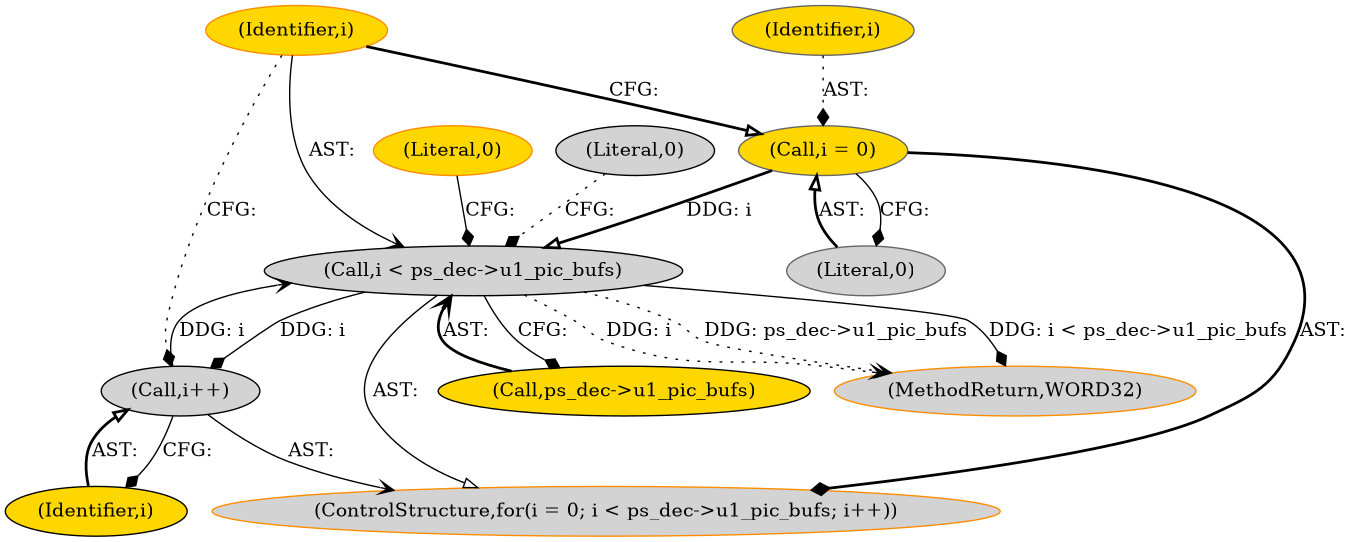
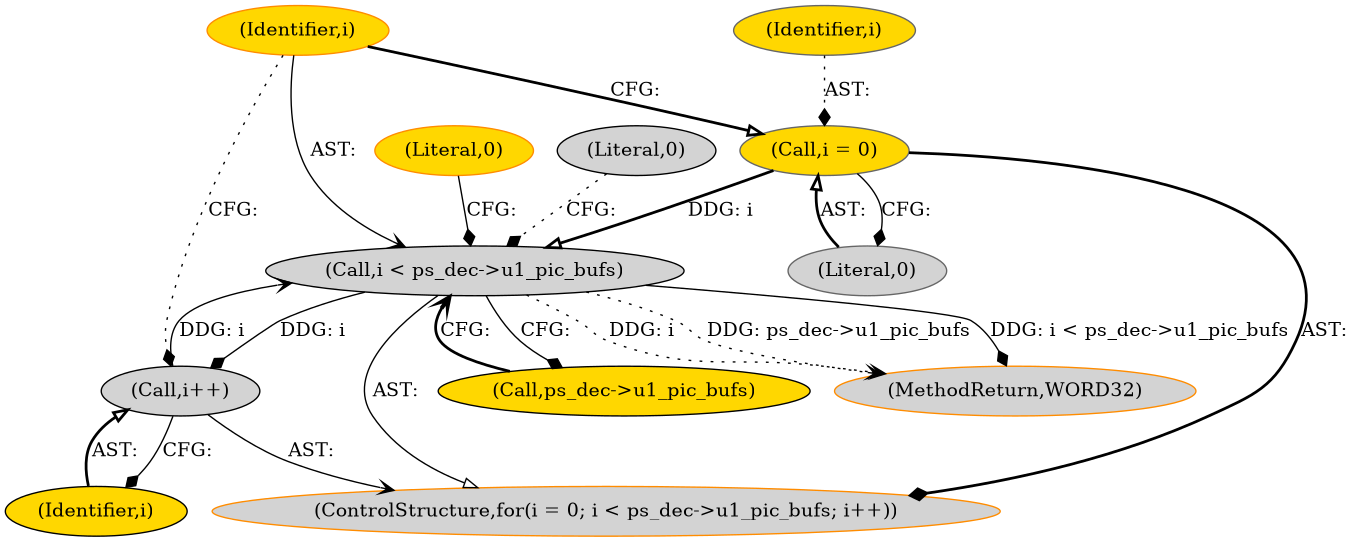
(469, 331) -> (469, 331)
